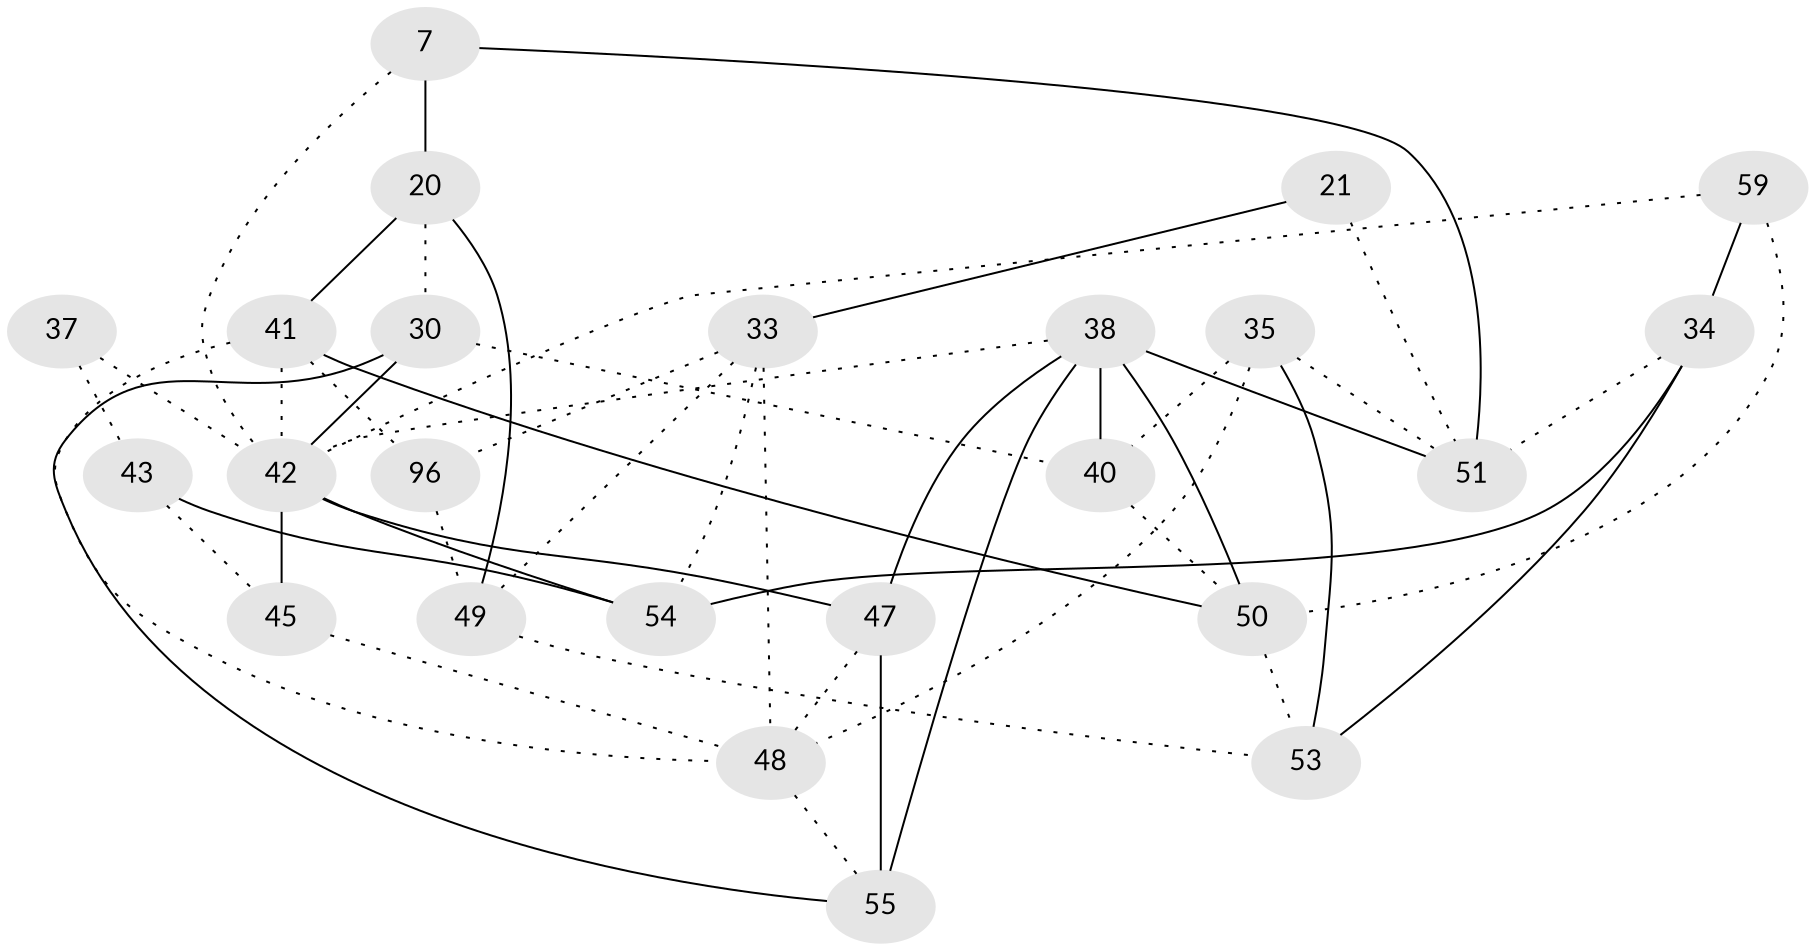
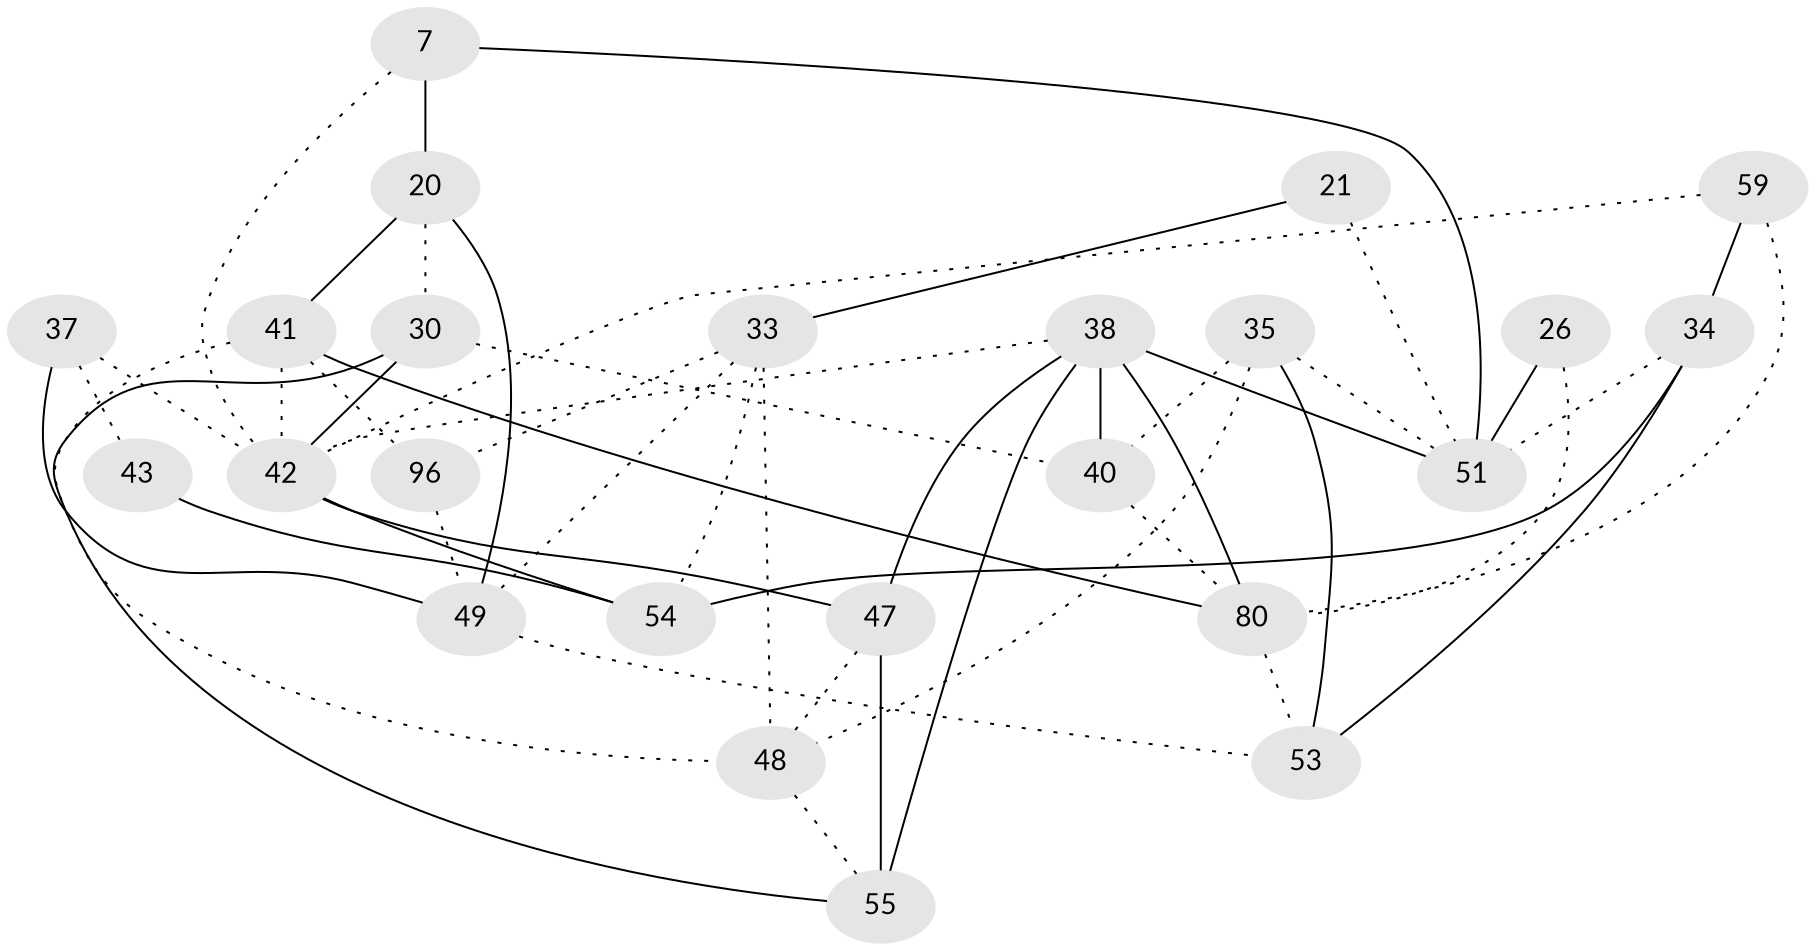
none -> (1556, 332)
none -> (162, 570)
(282, 619) -> none
(1252, 619) -> (1252, 619)
